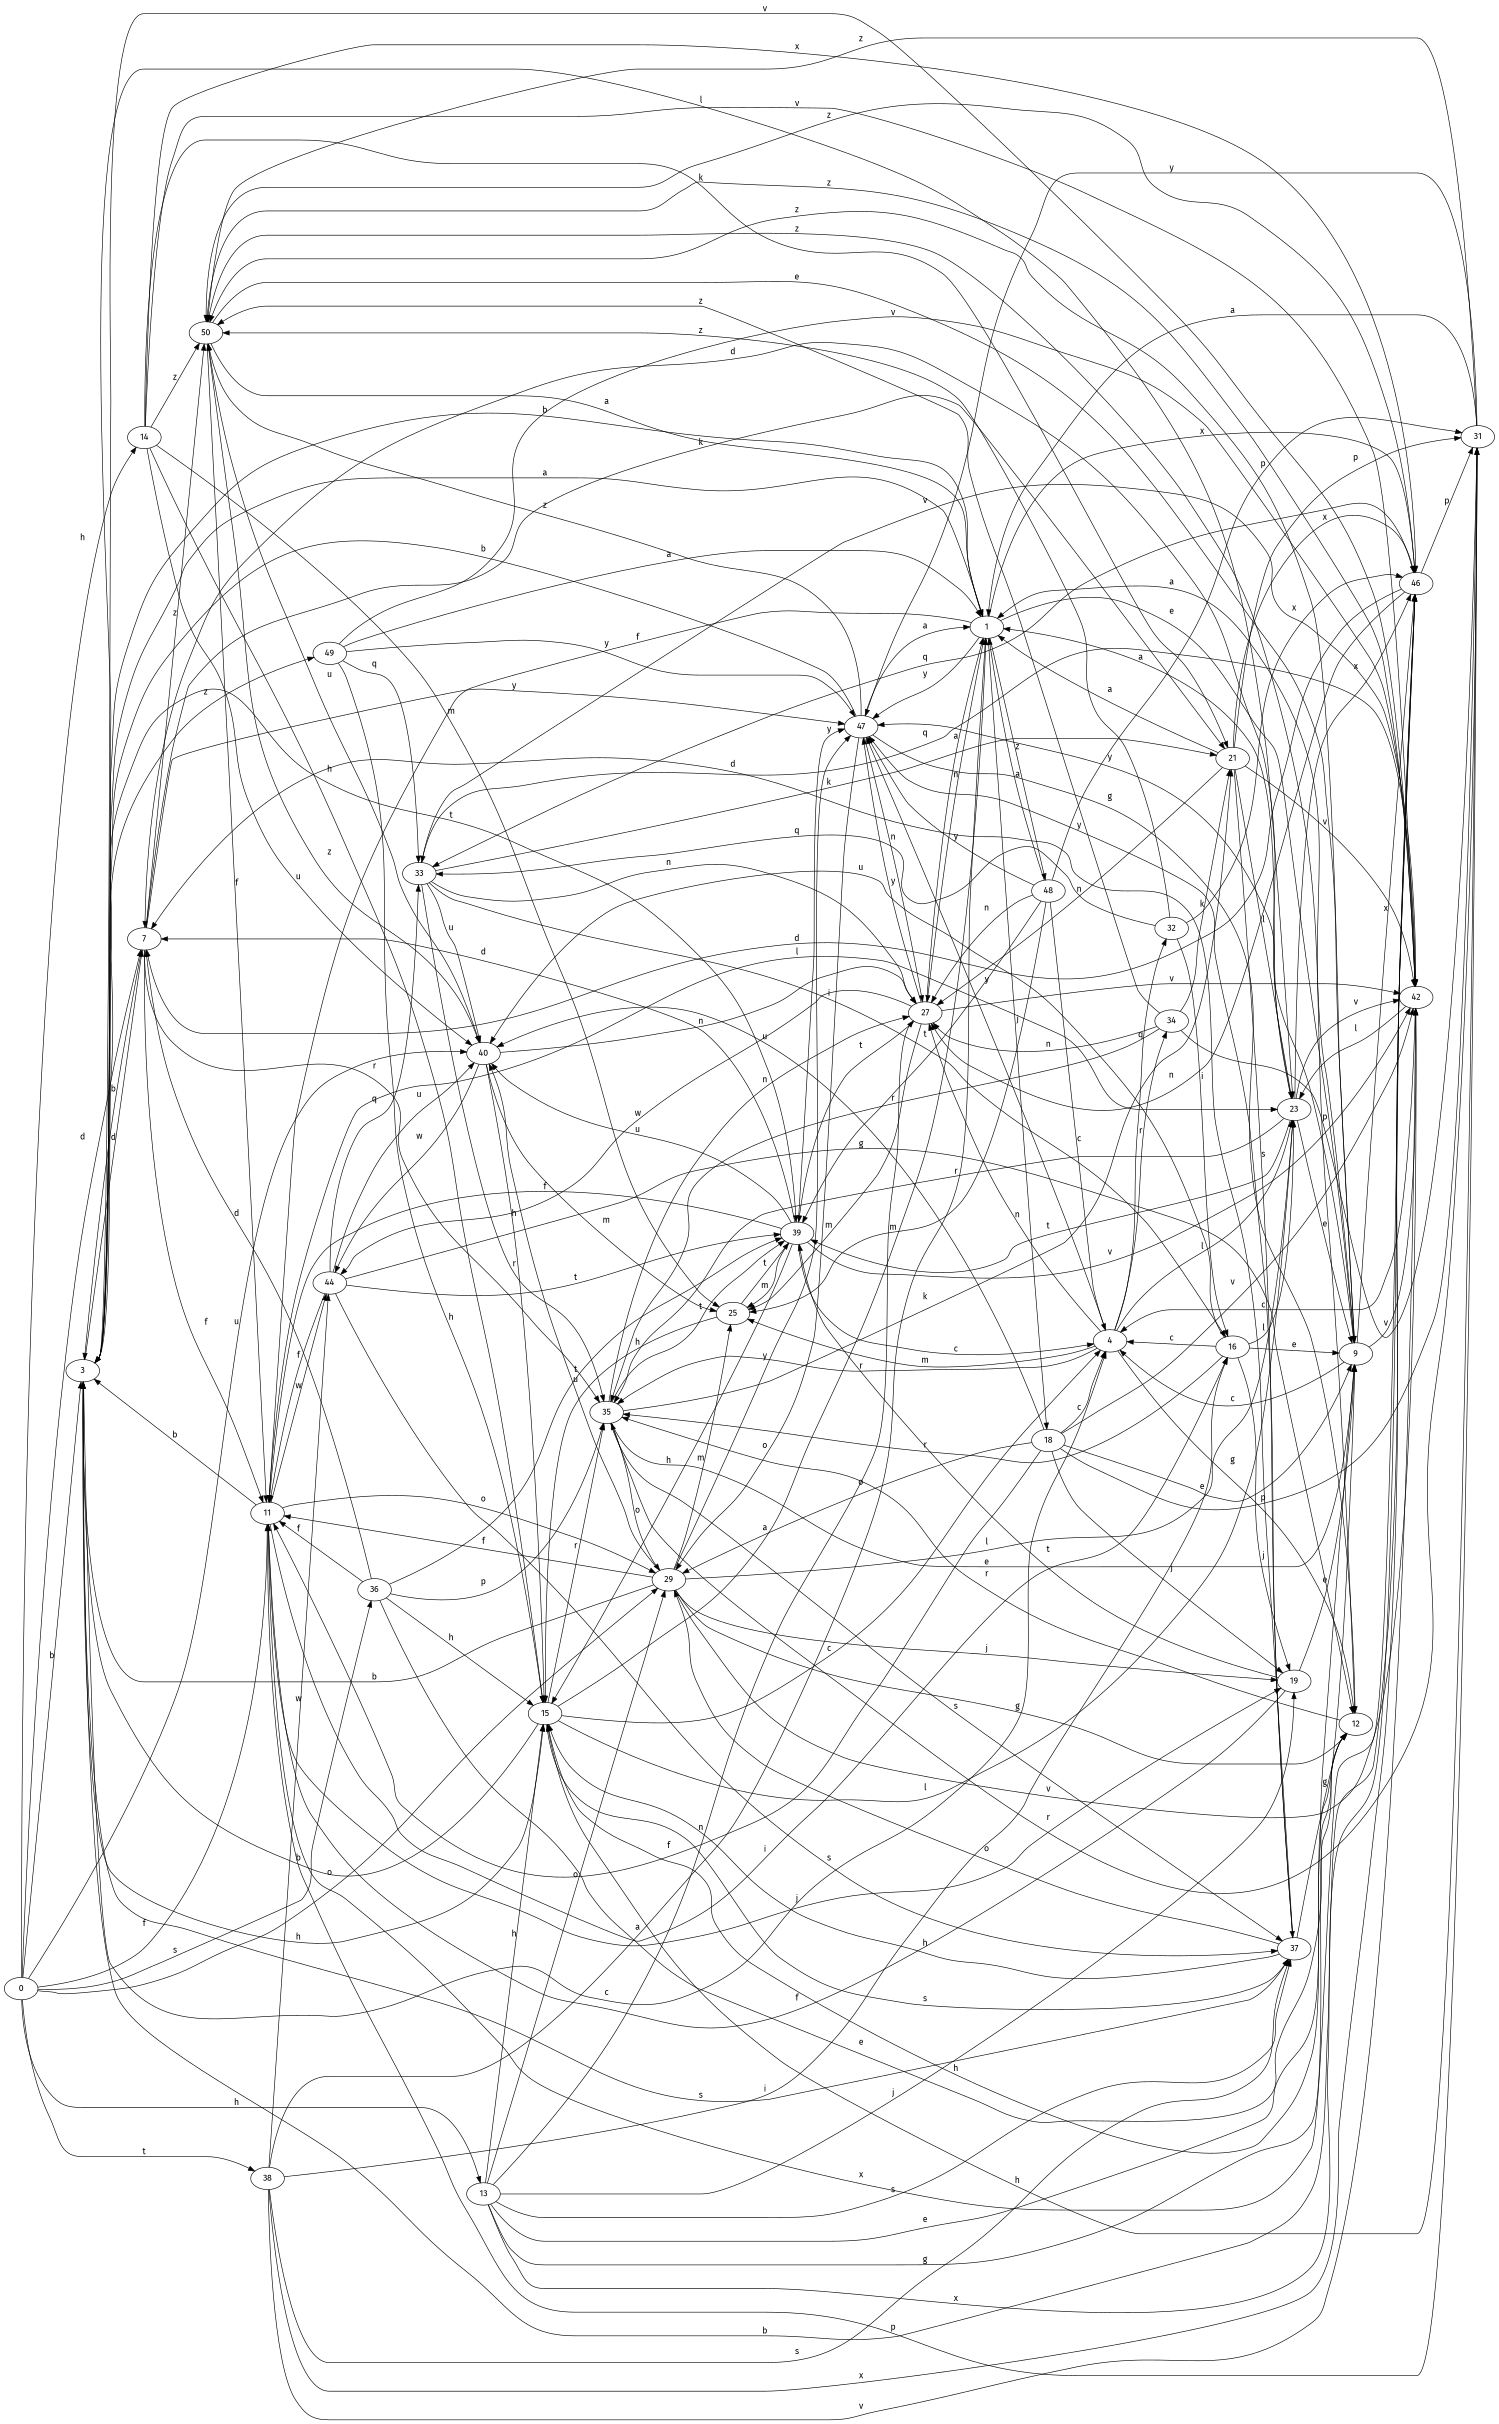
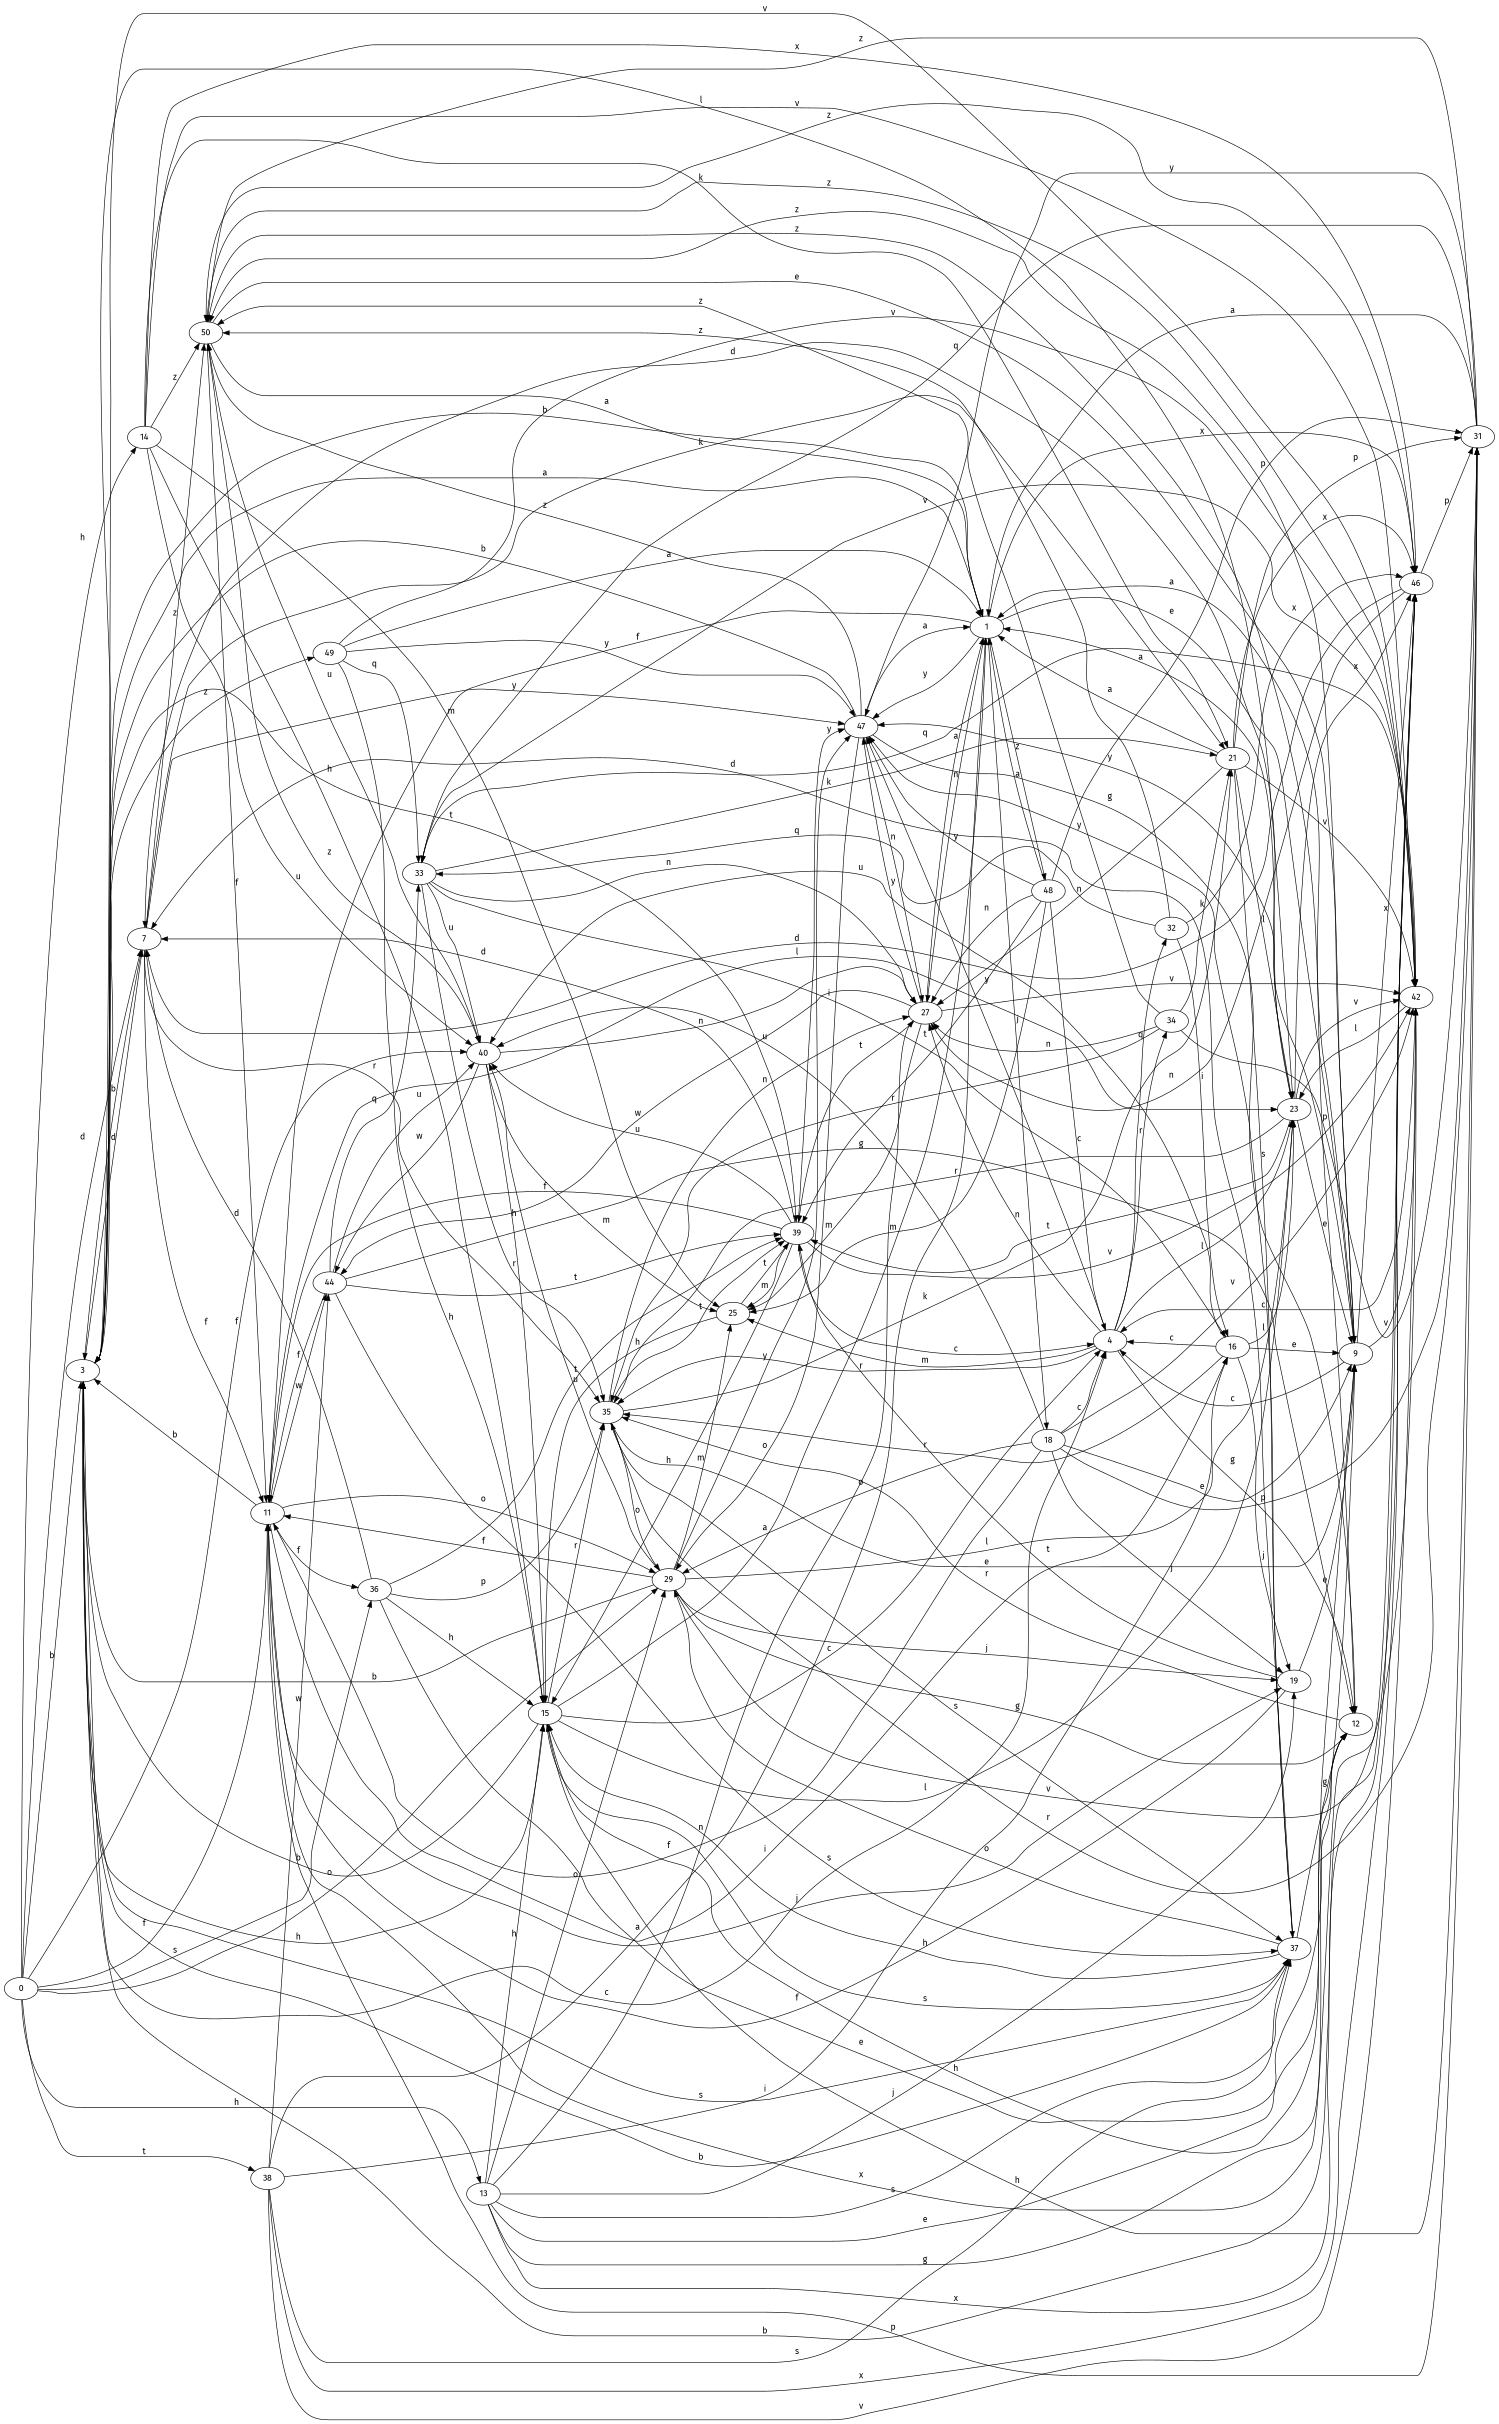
(944, 661) -> (945, 363)
(237, 1322) -> (237, 1322)
(324, 1553) -> (305, 1565)
none -> (455, 2065)
